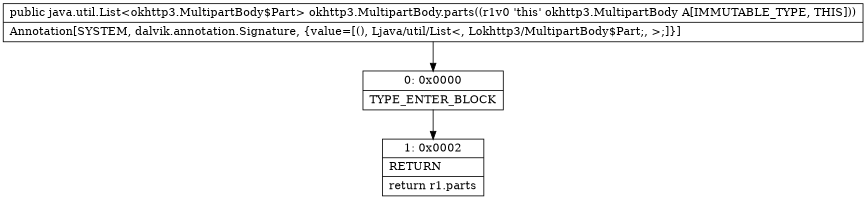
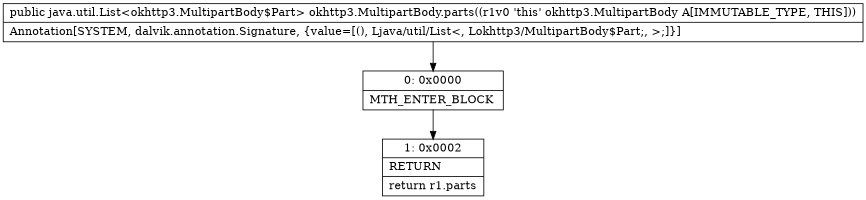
(433, 100) -> (432, 100)
